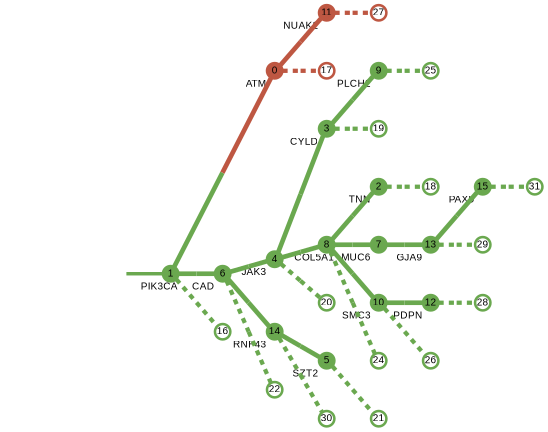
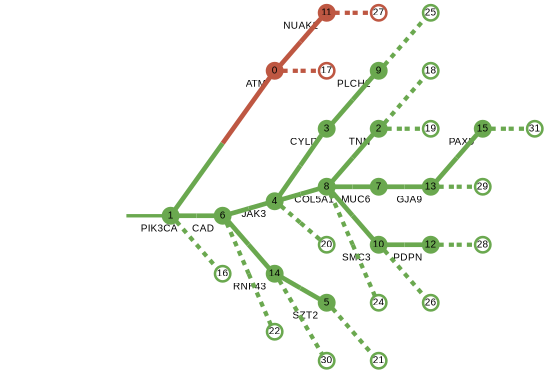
(353, 129) -> (405, 129)
